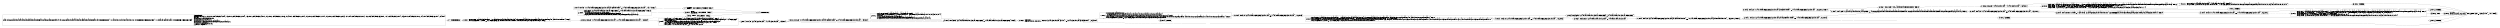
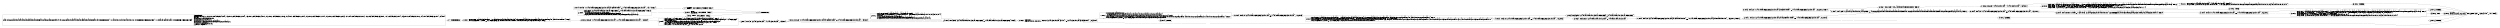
(2237, 9) -> (2237, 9)
